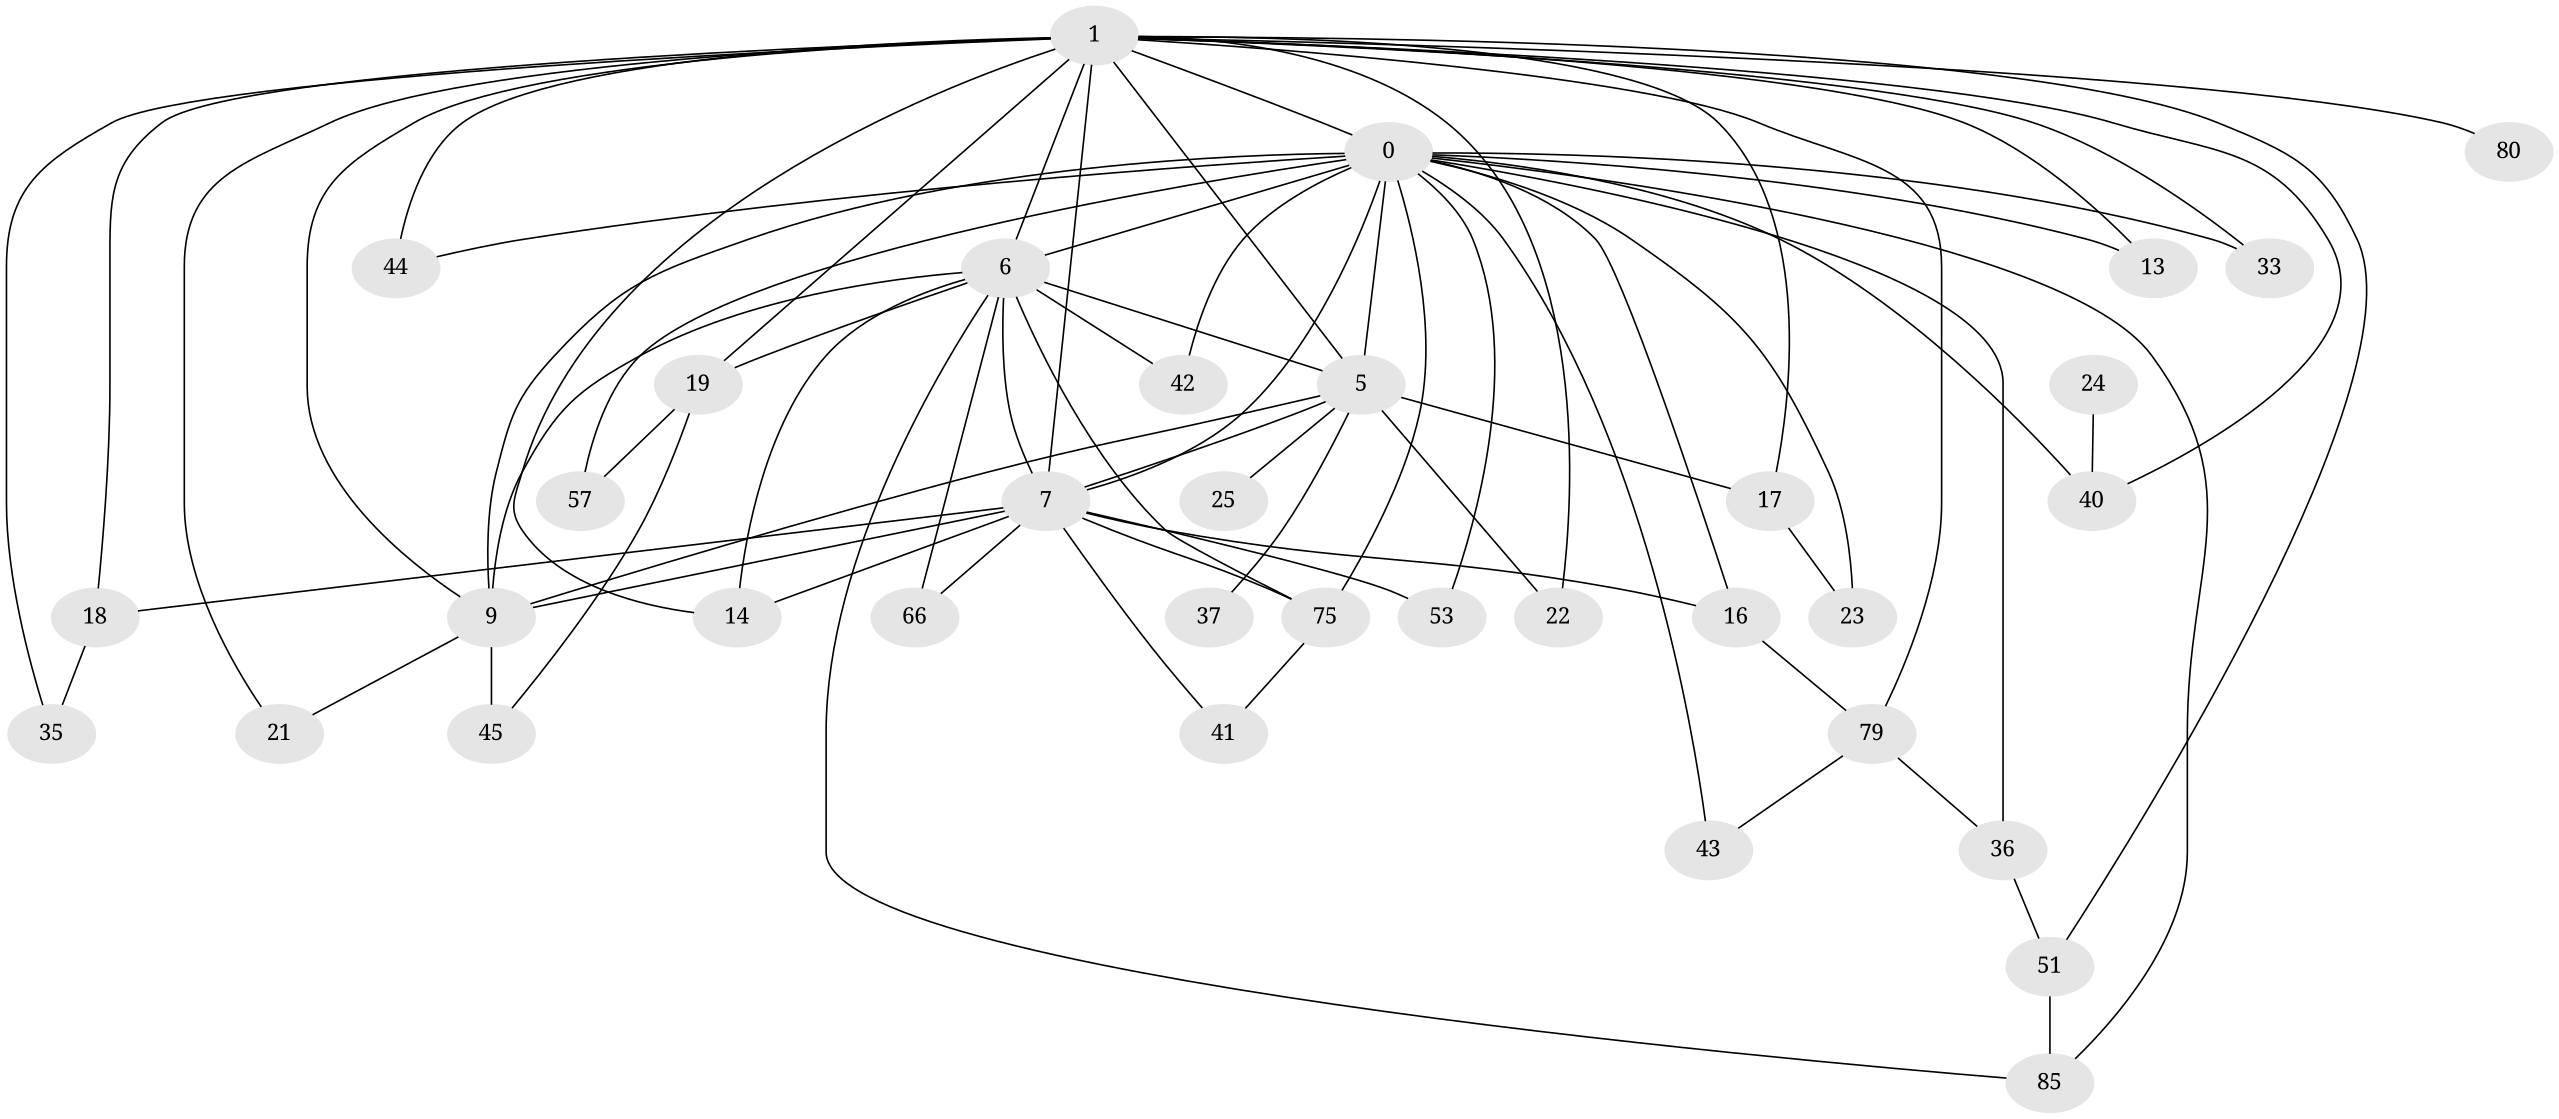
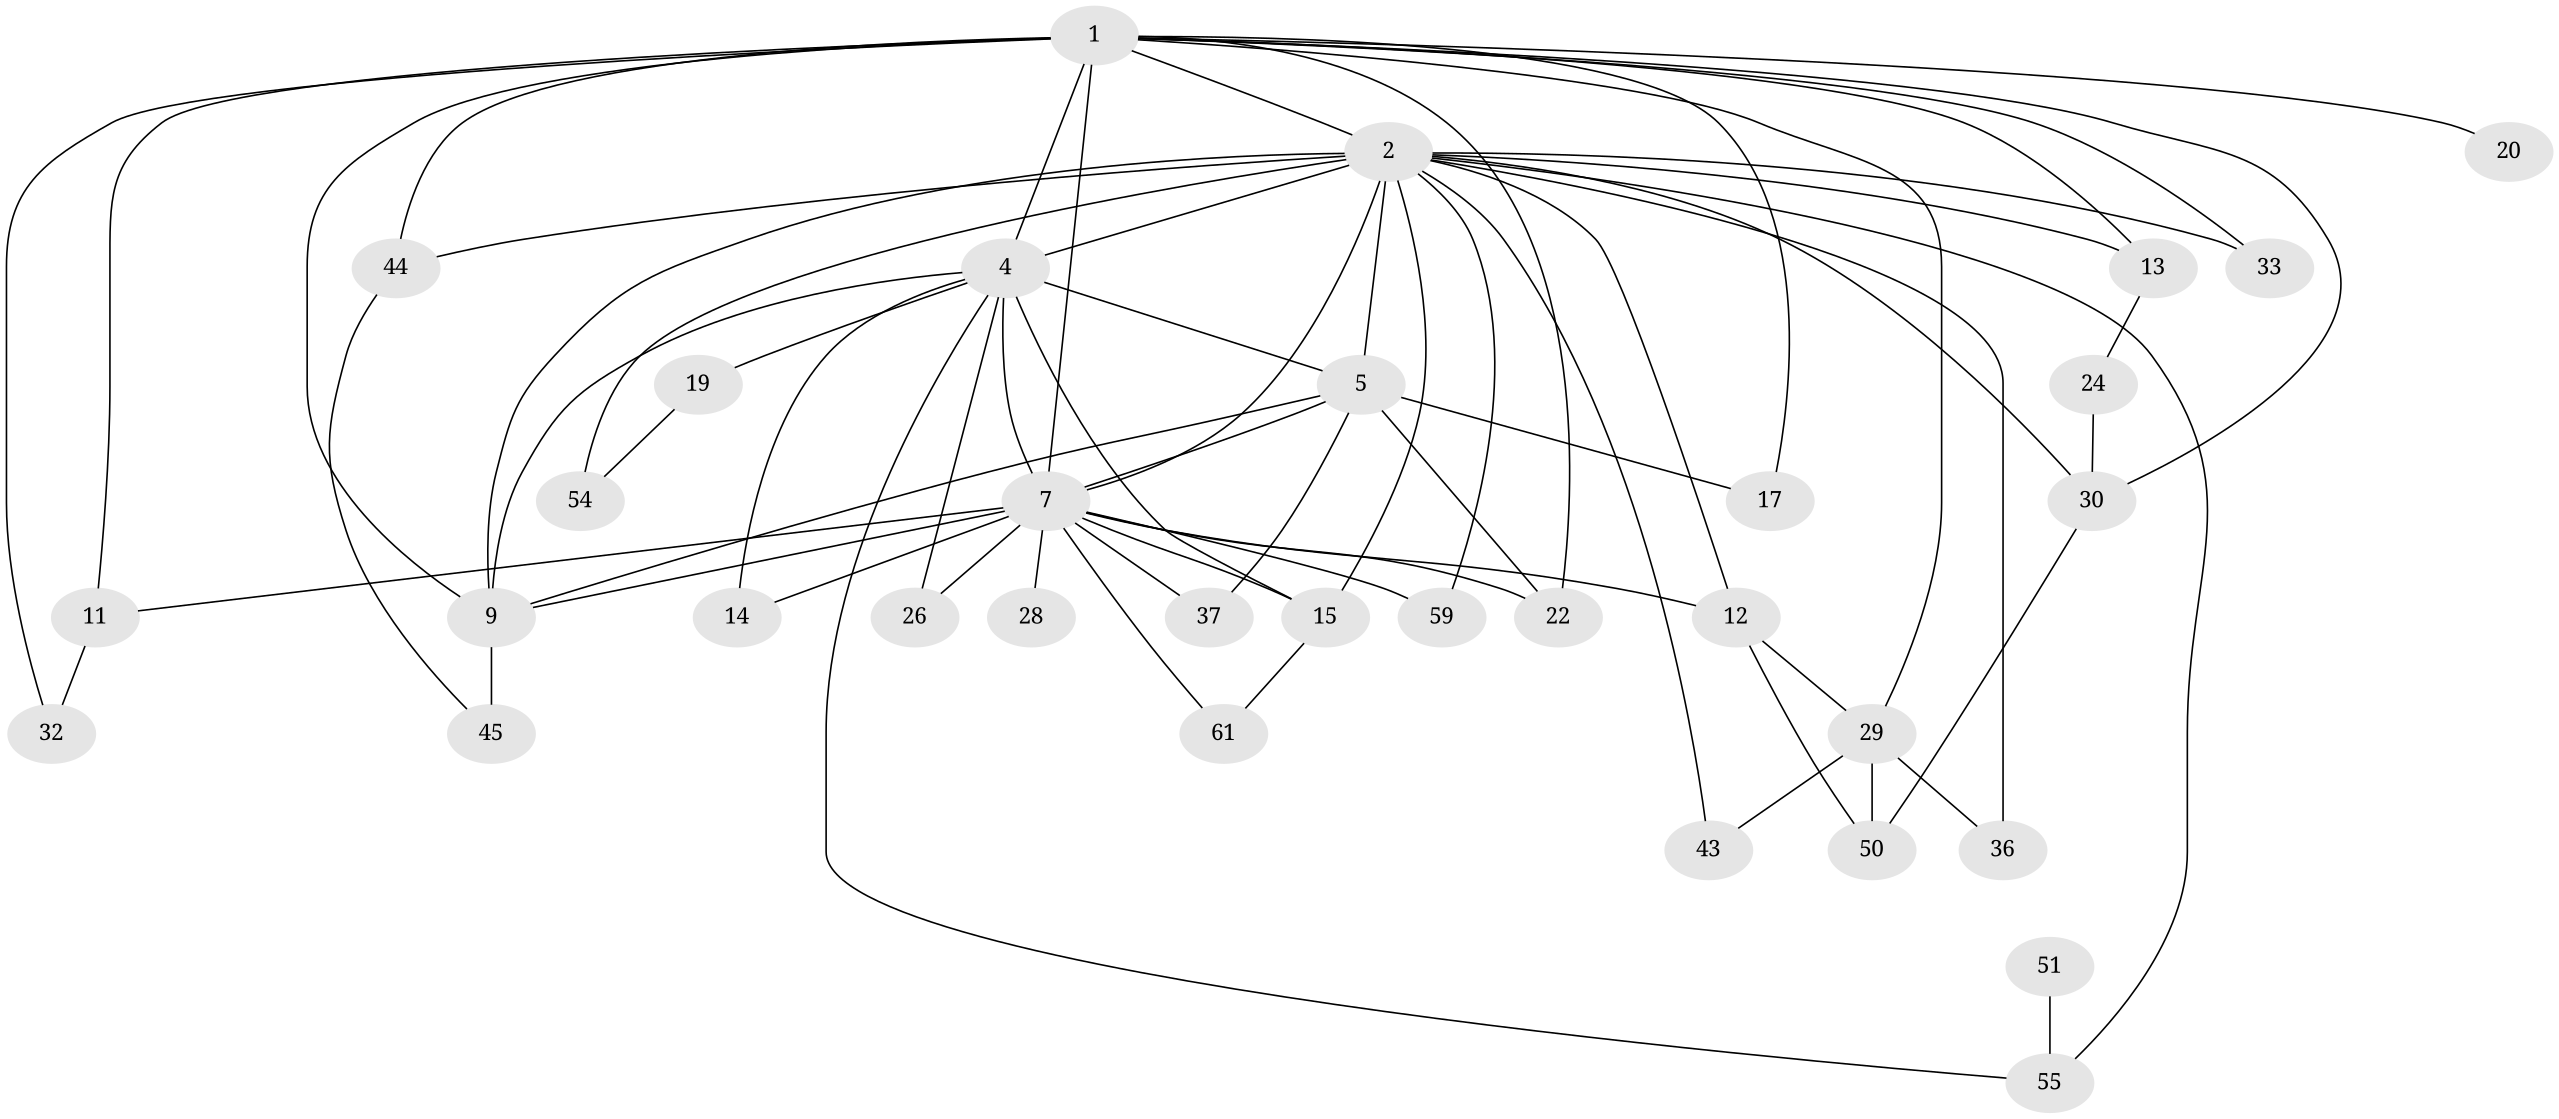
(2158, 106) -> none
(1389, 152) -> (1389, 152)
(2509, 152) -> (2509, 152)
(897, 210) -> none
(1234, 218) -> none
(676, 252) -> none
(1006, 268) -> (1006, 268)
none -> (2127, 321)
(1183, 385) -> none
(580, 501) -> (580, 501)
(1224, 501) -> none
(2092, 501) -> (2092, 501)
(633, 540) -> (342, 516)
none -> (1307, 551)
none -> (1127, 559)
(95, 618) -> (95, 618)
(915, 618) -> (915, 618)
none -> (1031, 618)
(1326, 618) -> (1326, 618)
(1442, 618) -> (1442, 618)
(1736, 618) -> (1736, 618)
(1853, 618) -> none
(52, 734) -> (52, 734)
(280, 734) -> none
(1224, 734) -> (1224, 734)
(1872, 734) -> (1872, 734)
none -> (1872, 850)
(2027, 909) -> none
(2050, 1083) -> (2050, 1083)
